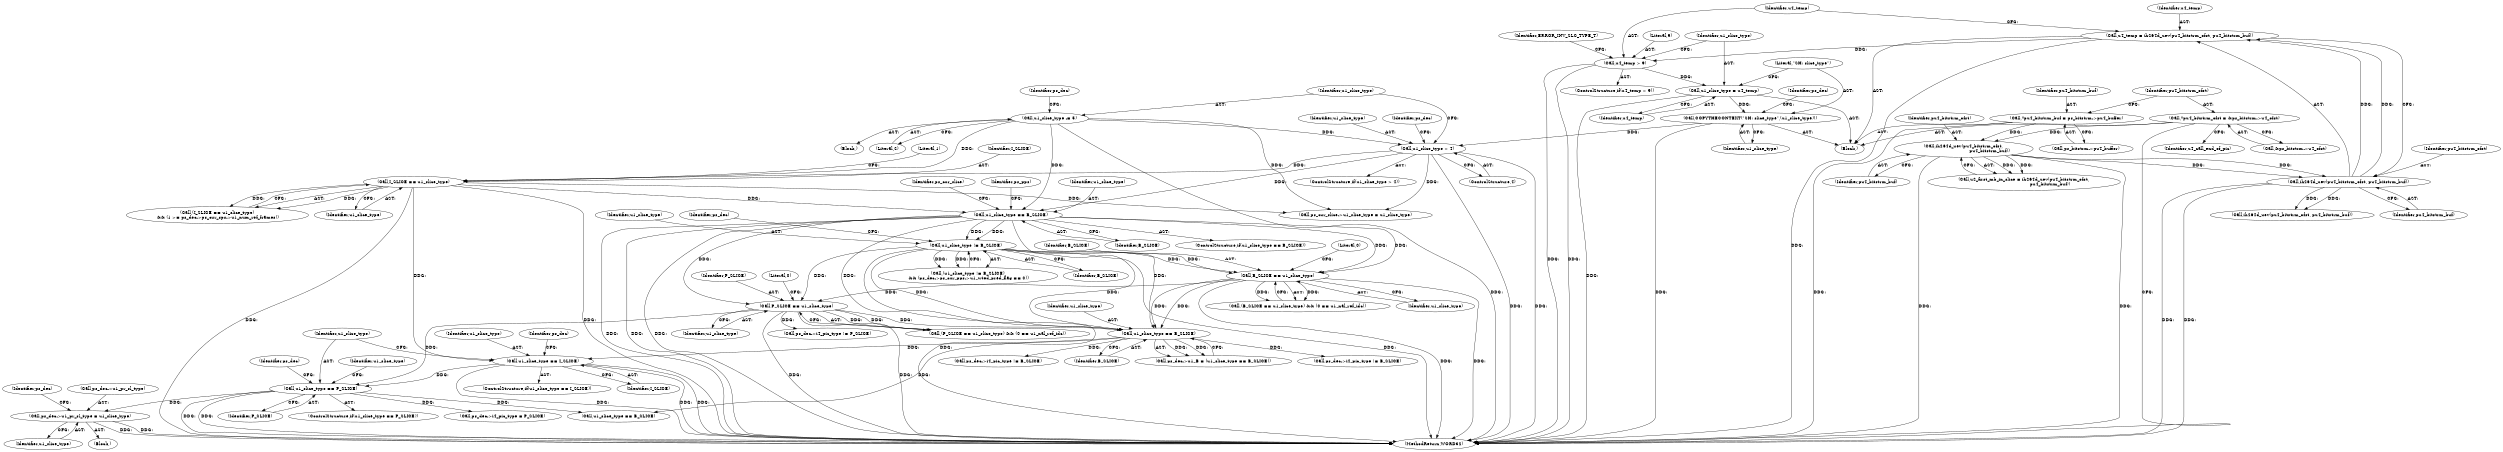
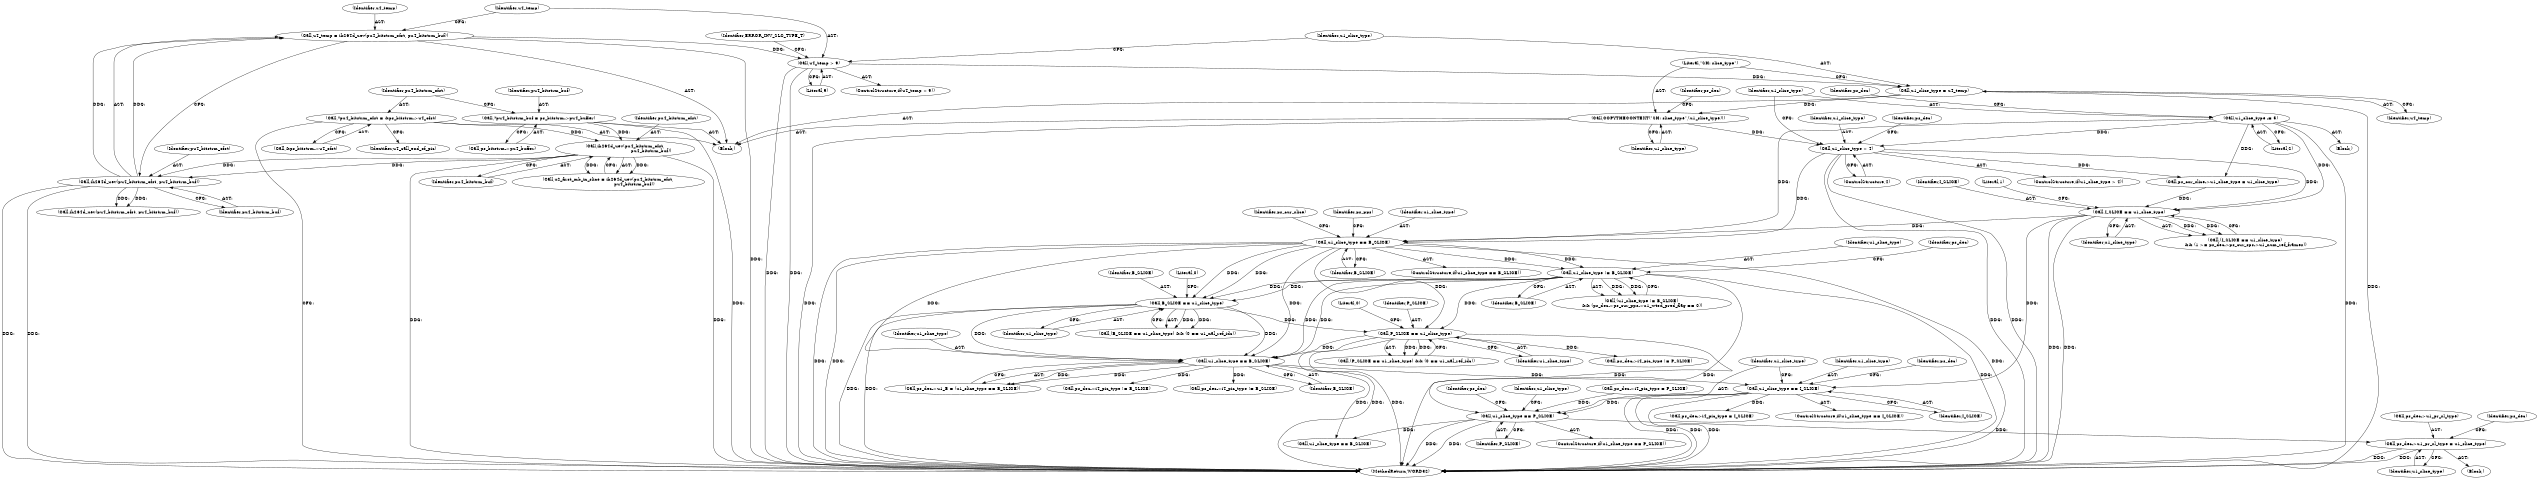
none -> (809, 75)
(874, 190) -> (2177, 197)
(409, 402) -> (1576, 401)
none -> (1712, 416)
